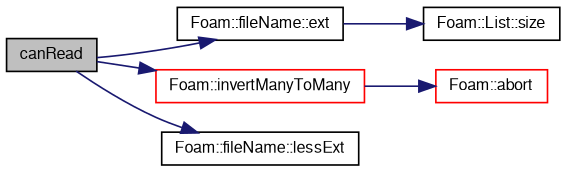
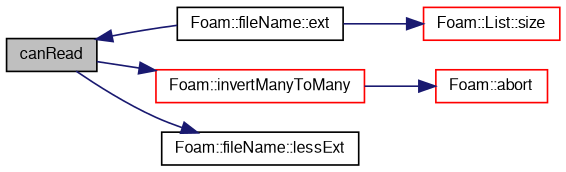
(492, 24) -> (492, 24)
(148, 52) -> (145, 30)
